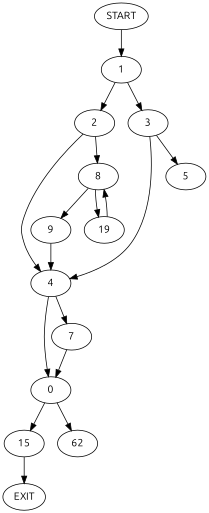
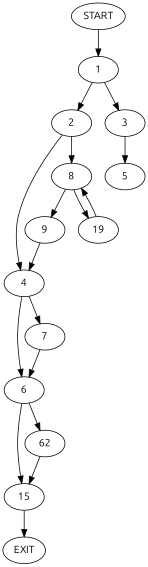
(142, 223) -> none
(51, 390) -> (24, 390)
none -> (36, 467)
